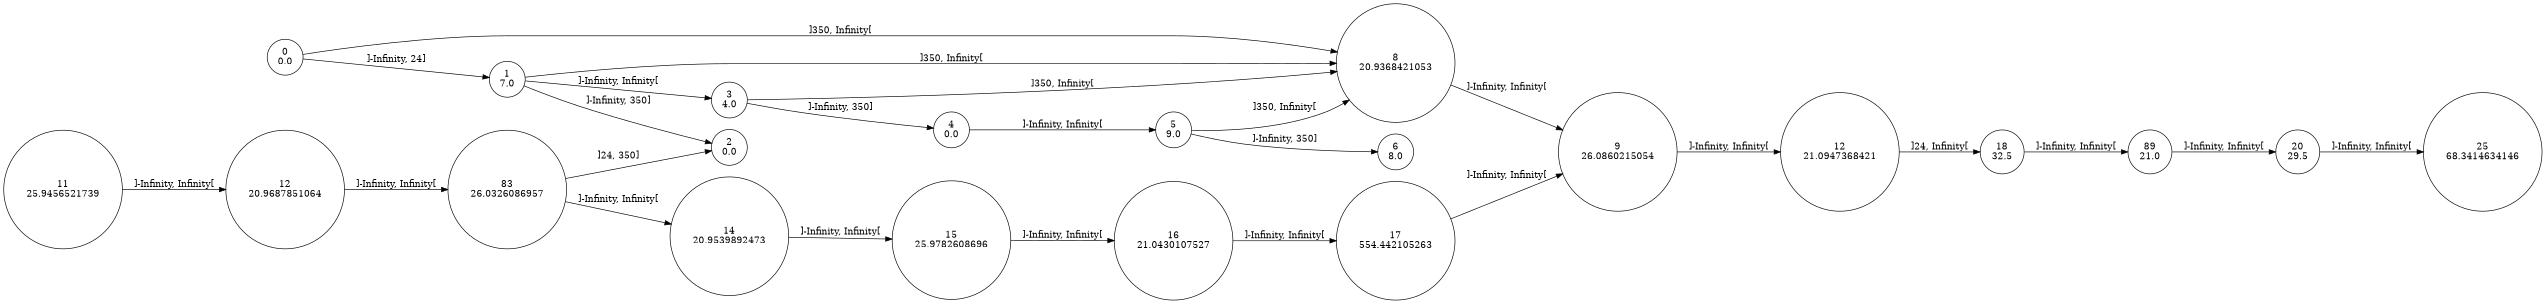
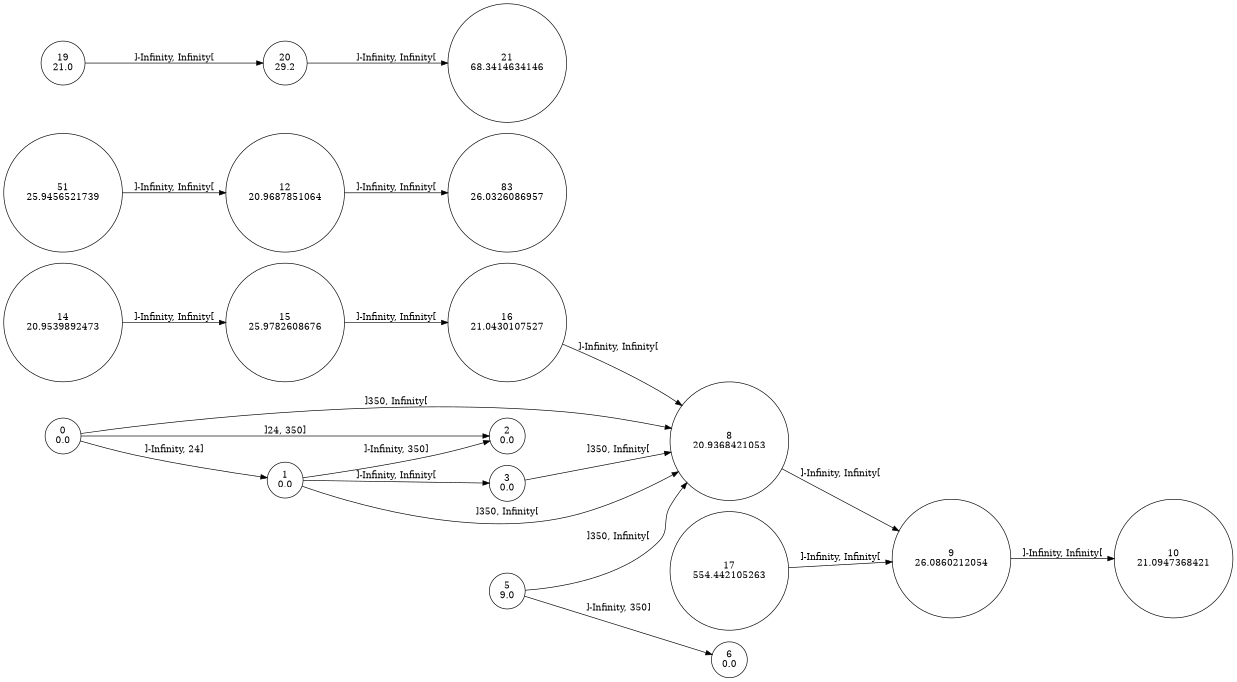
(507, 79) -> (285, 480)
(729, 100) -> (507, 483)
(952, 130) -> none
(1396, 152) -> (729, 660)
(1618, 152) -> (952, 559)
(1840, 152) -> (1174, 559)
(2002, 152) -> none
(2150, 152) -> (63, 63)
(2298, 152) -> (285, 63)
(2483, 152) -> (507, 63)
(635, 165) -> (282, 436)
(63, 190) -> (63, 193)
(615, 212) -> none
(952, 240) -> (285, 323)
(1281, 241) -> (621, 371)
